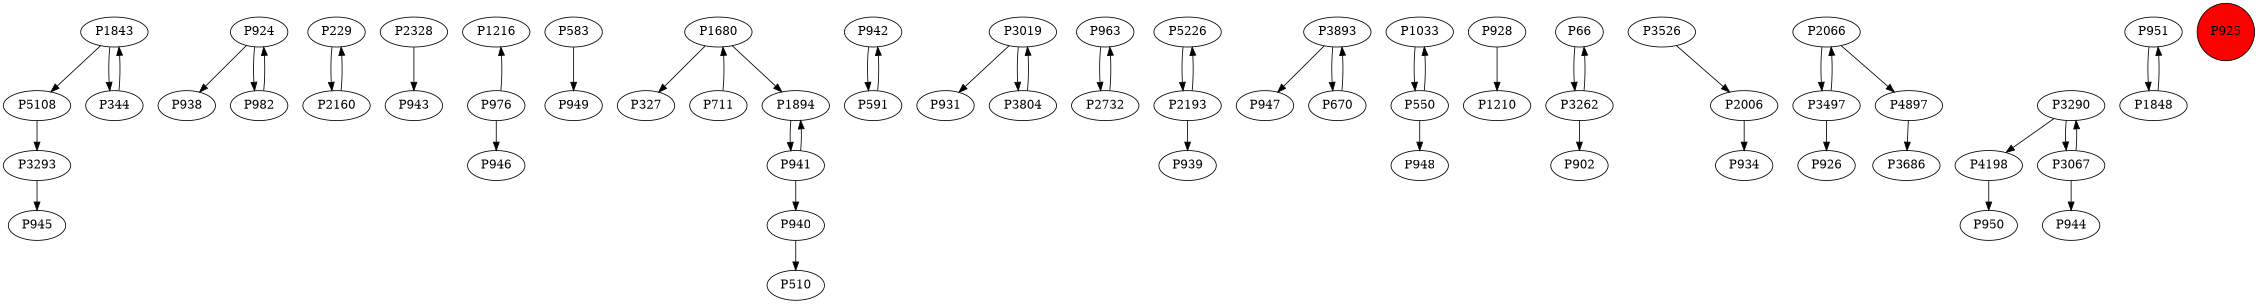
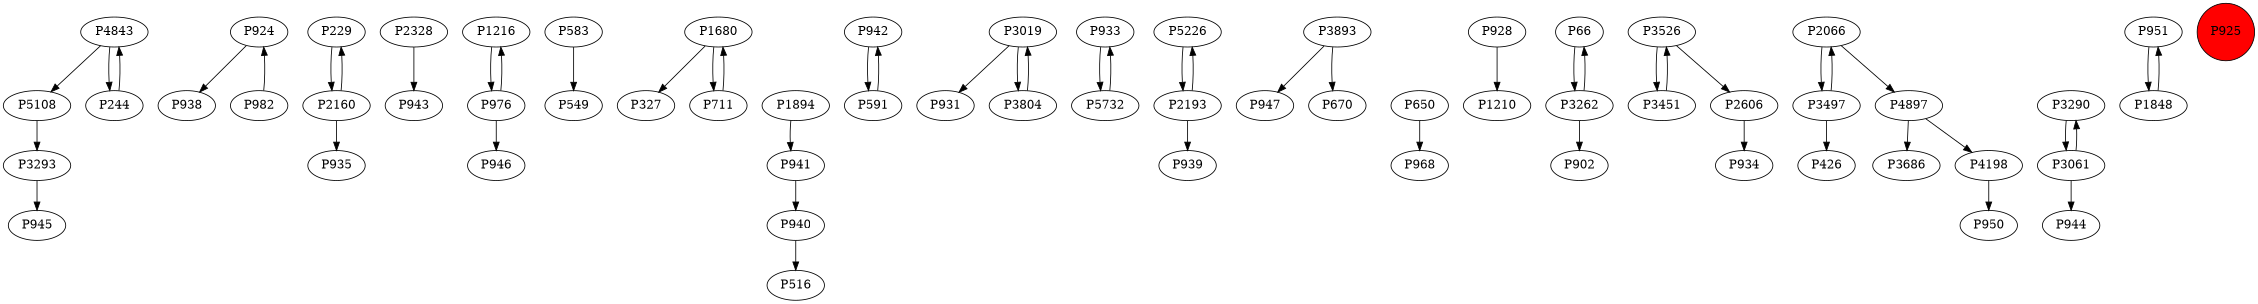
(114, 32) -> (114, 32)
(1105, 32) -> (1105, 32)
(1420, 32) -> none
(254, 65) -> none
none -> (491, 65)
(754, 66) -> (713, 65)
(1343, 73) -> none
(114, 106) -> (114, 106)
(574, 106) -> (574, 106)
(1105, 106) -> (1105, 106)
(1420, 106) -> (1420, 106)
none -> (1662, 106)
(1744, 106) -> (1744, 106)
(2034, 133) -> (1945, 133)
(801, 140) -> none
none -> (337, 166)
(1420, 166) -> (1420, 166)
(1827, 166) -> (1827, 166)
(2071, 166) -> (2071, 166)
(796, 285) -> (796, 285)
